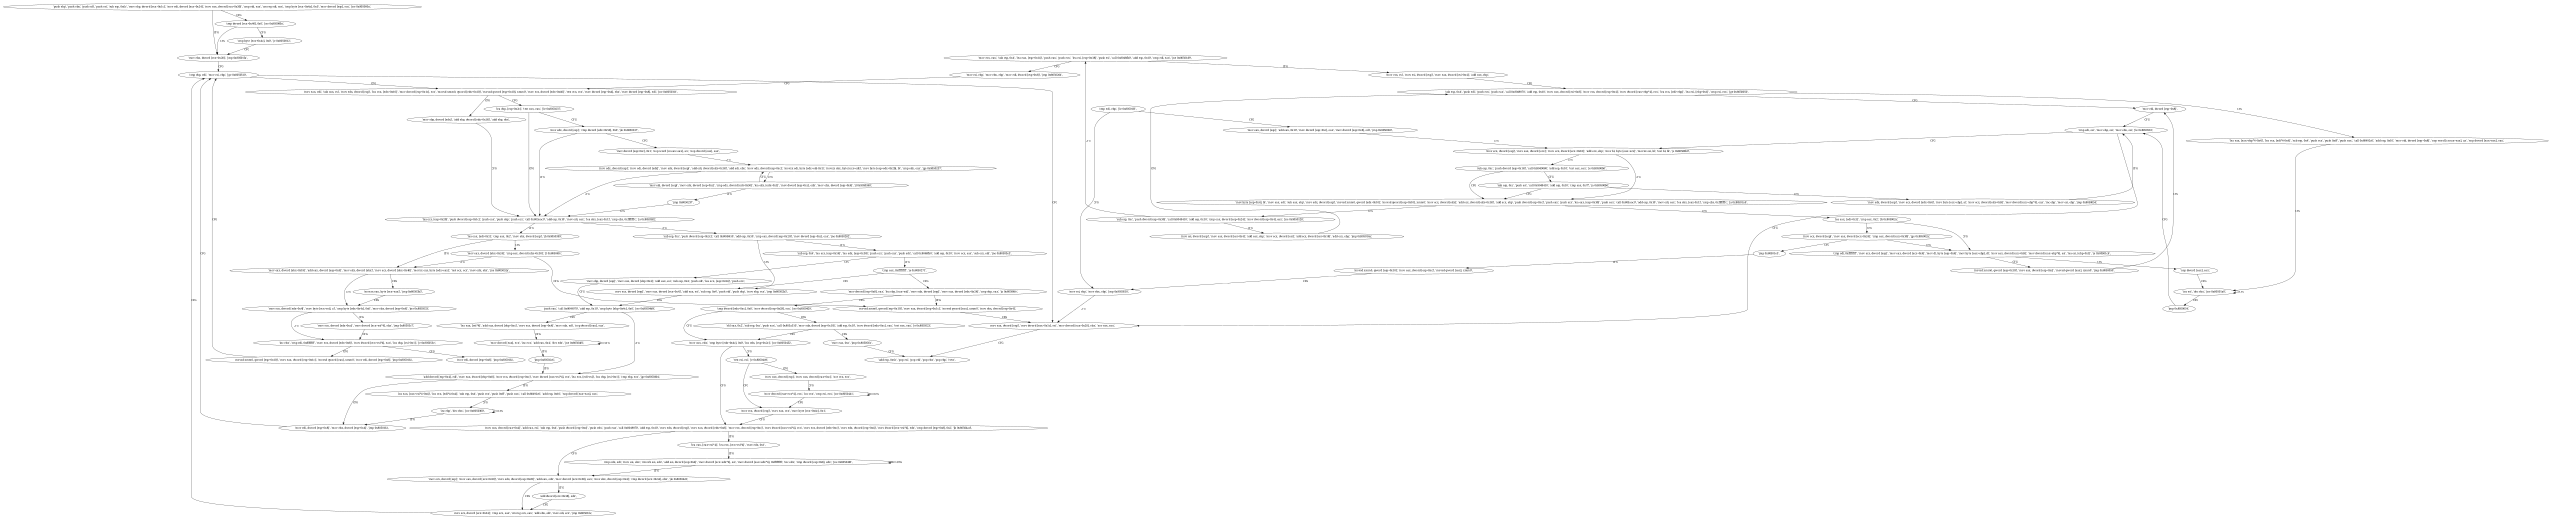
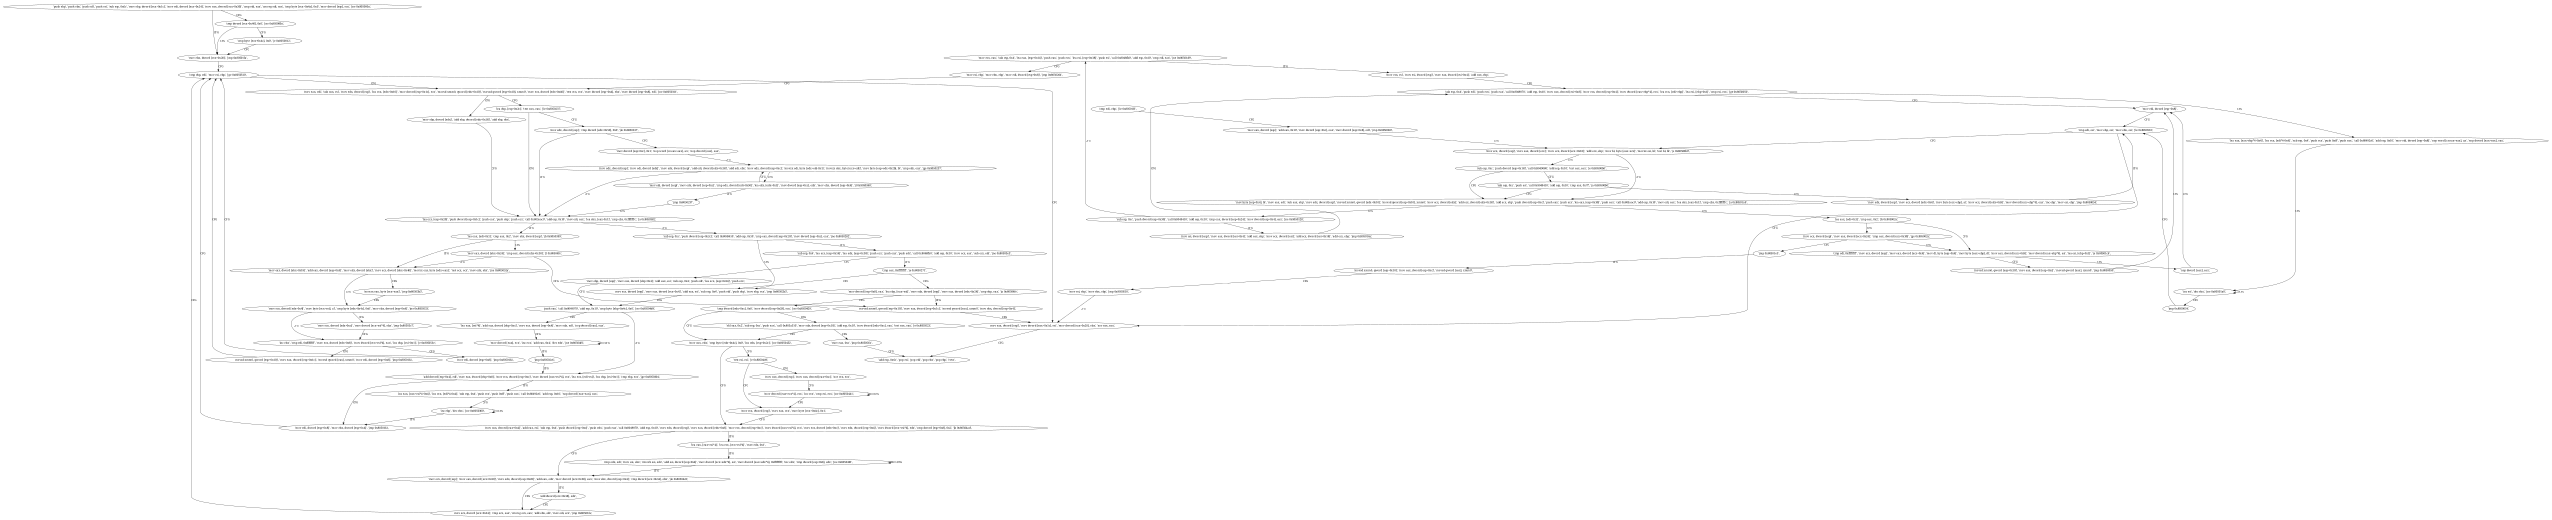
(1093, 200) -> none
(2200, 280) -> (2183, 189)
none -> (224, 329)
